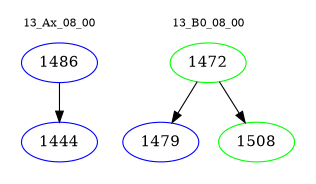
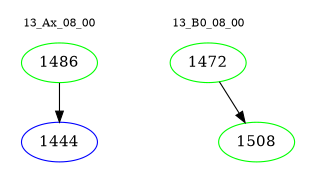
(59, 63) -> (59, 63)
(161, 142) -> none
